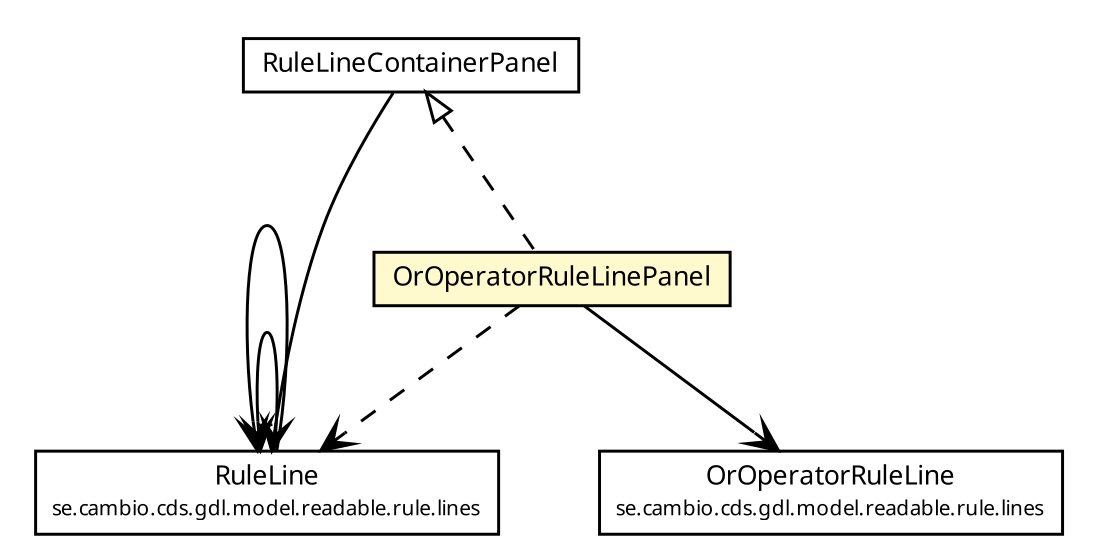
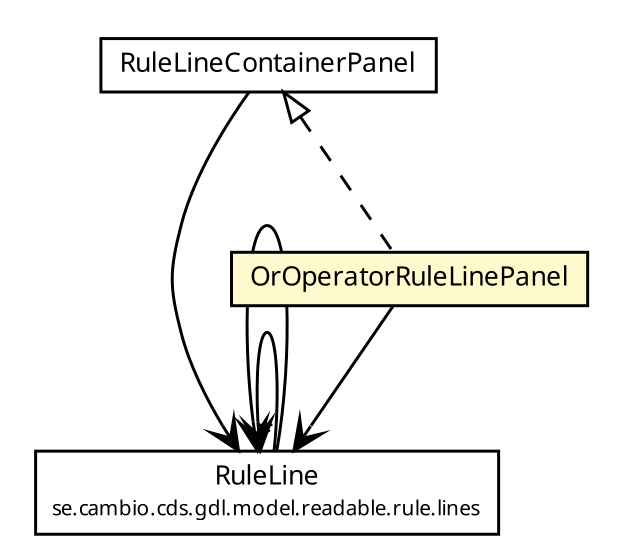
(432, 369) -> (352, 366)
(831, 493) -> none
